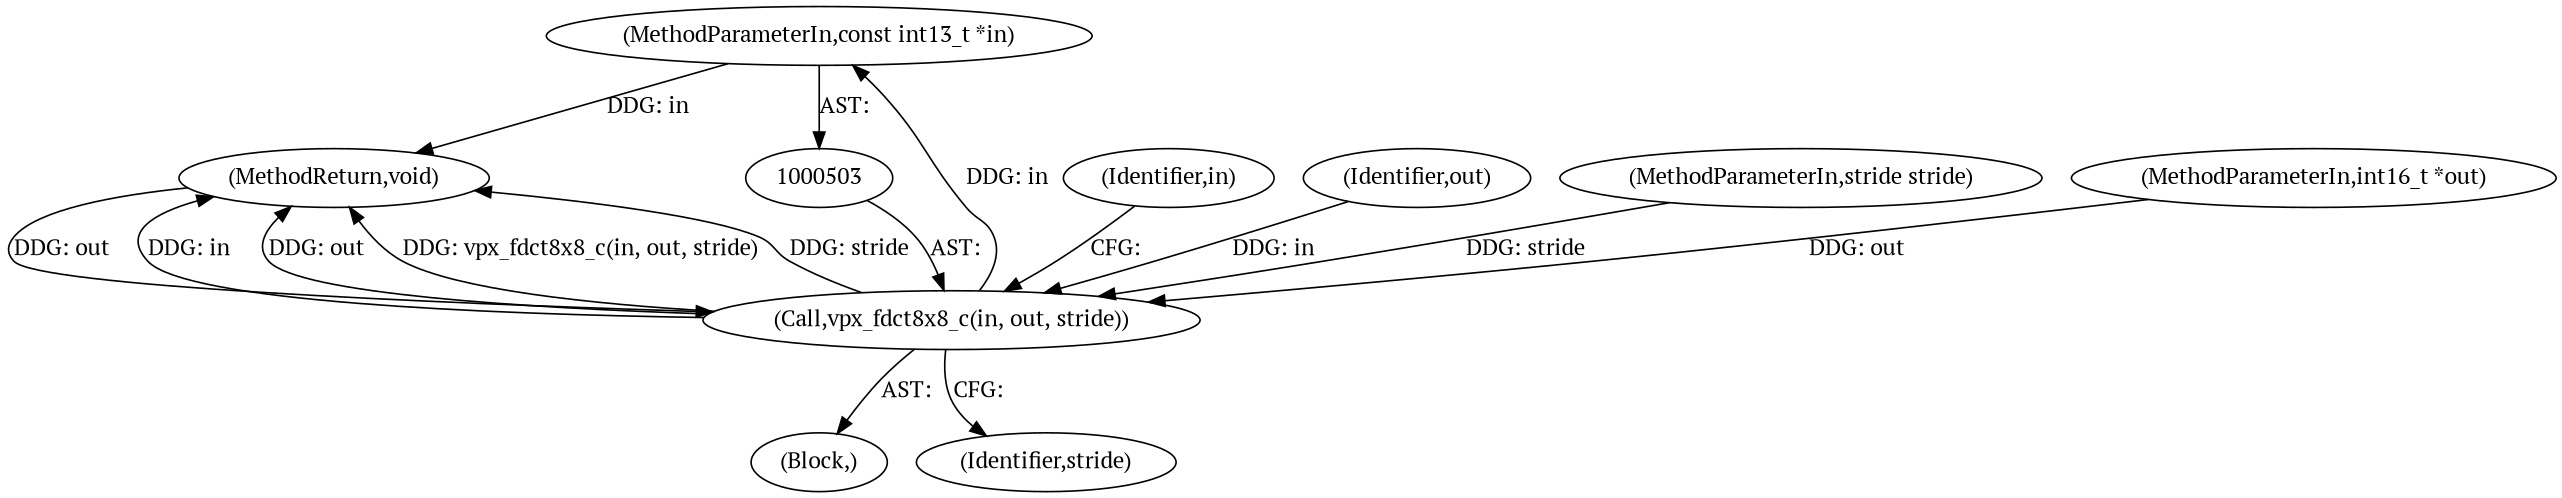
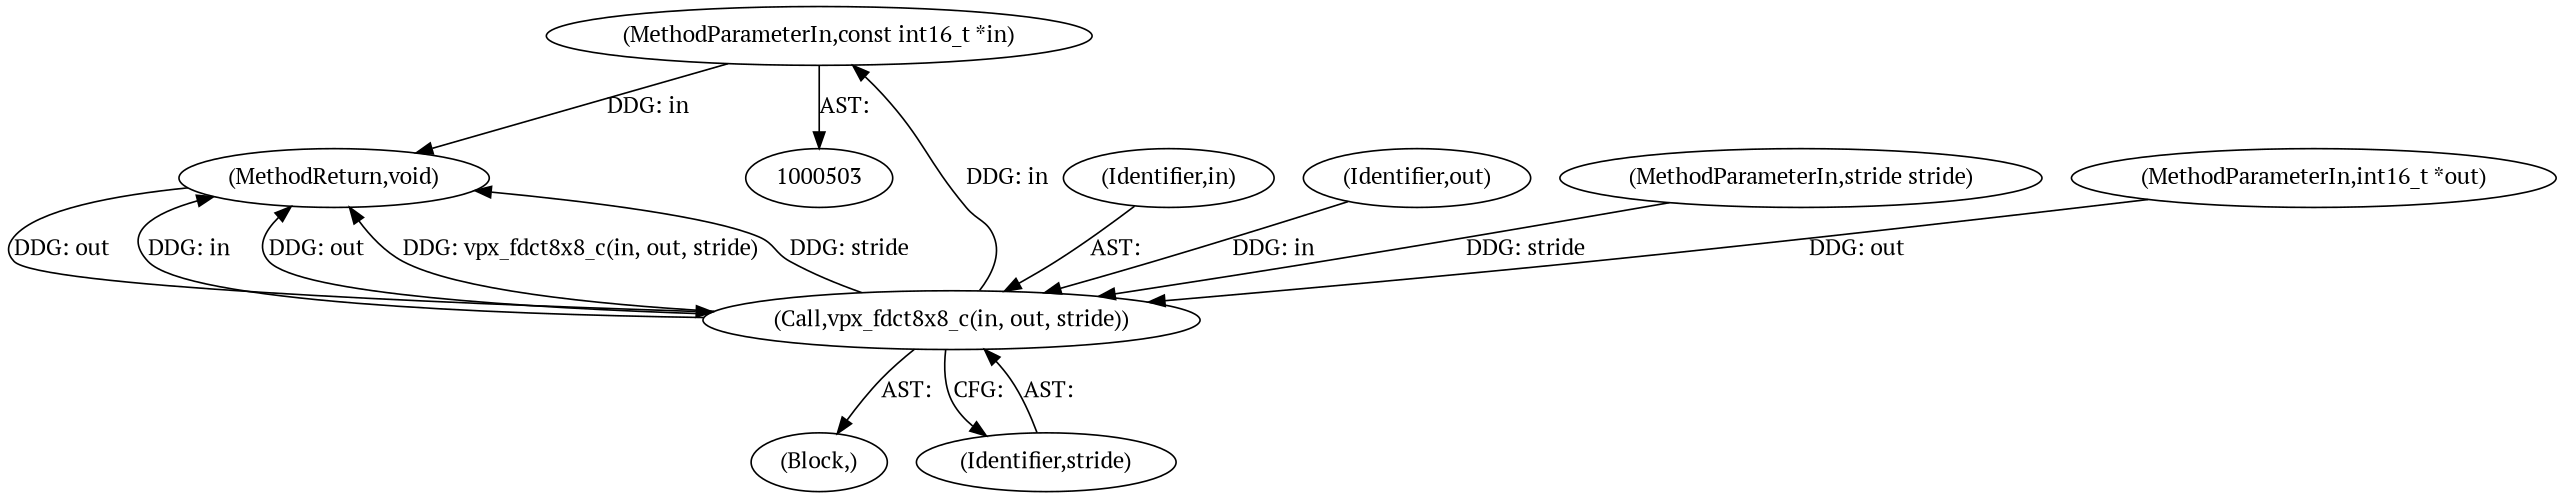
(819, 36) -> (819, 36)
(910, 231) -> (1020, 395)
(1119, 249) -> (1119, 249)
